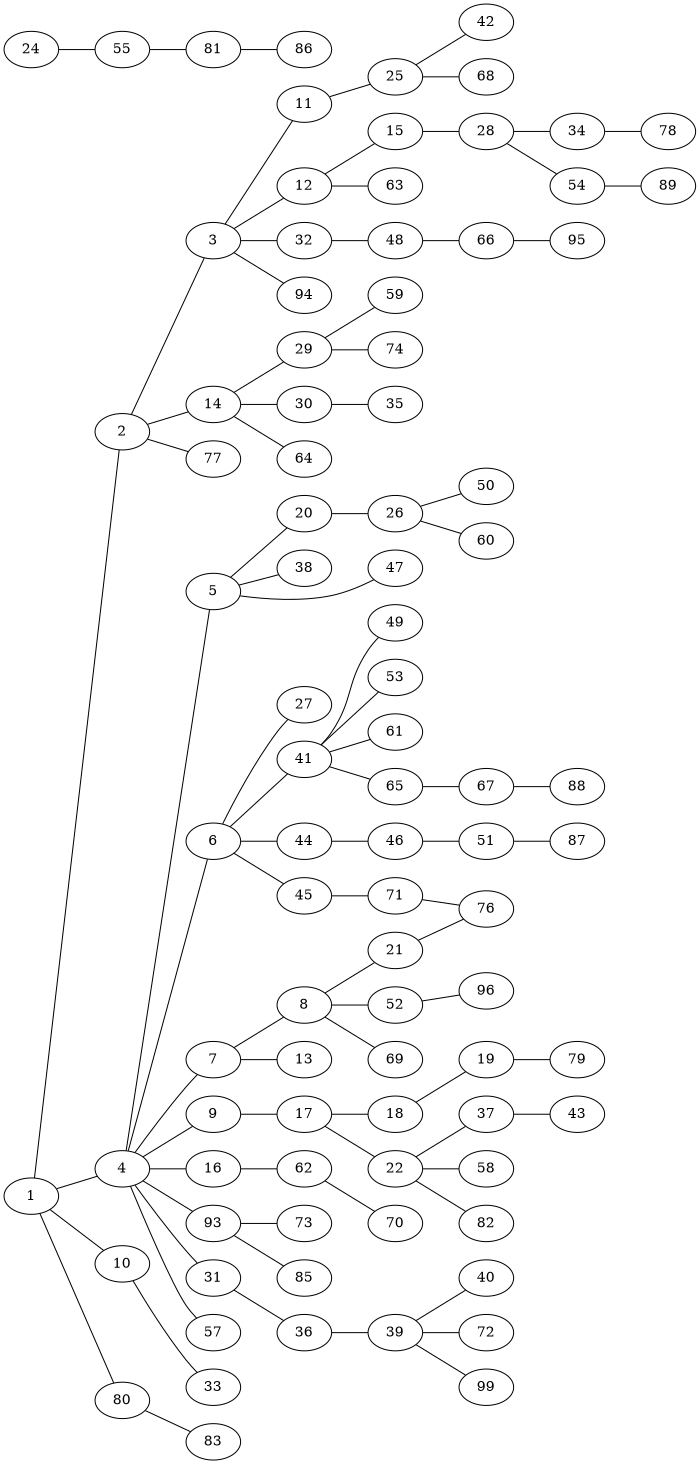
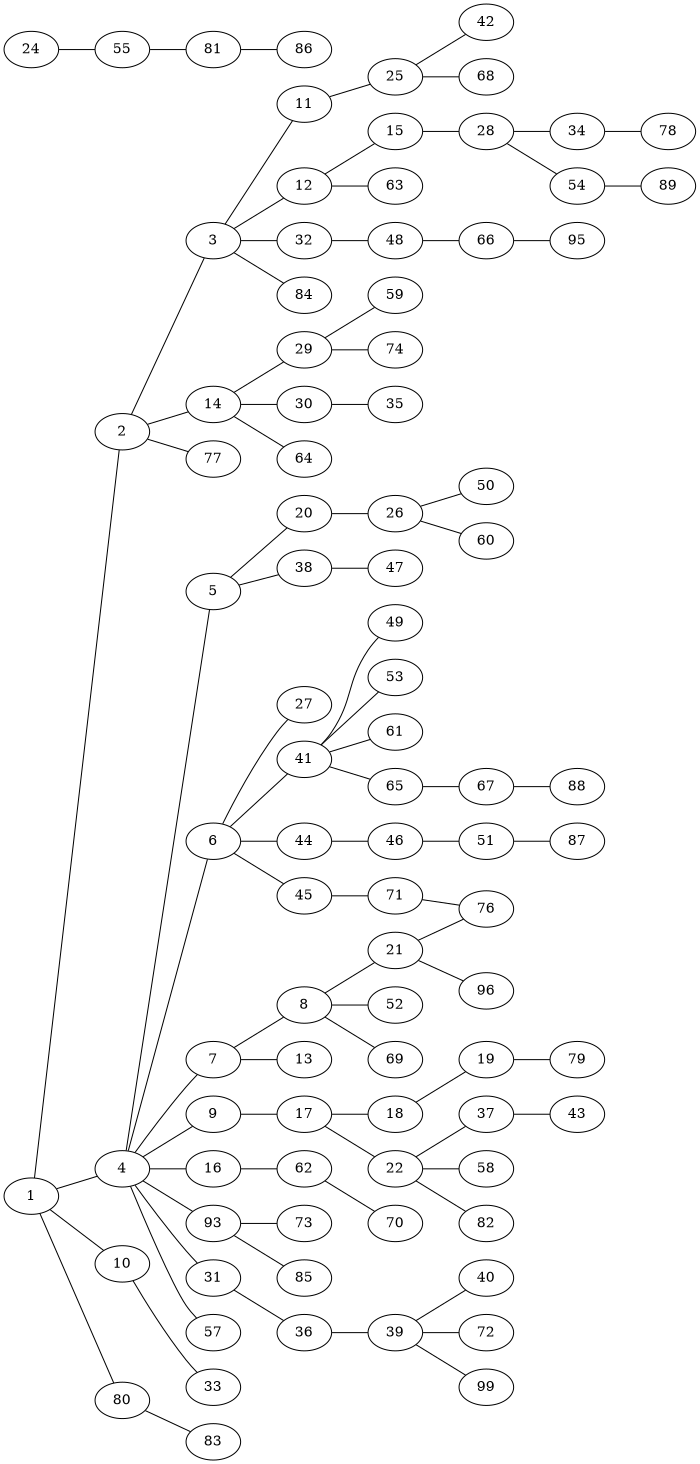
(304, 295) -> (304, 295)
(309, 599) -> (350, 568)
(441, 998) -> (441, 971)
